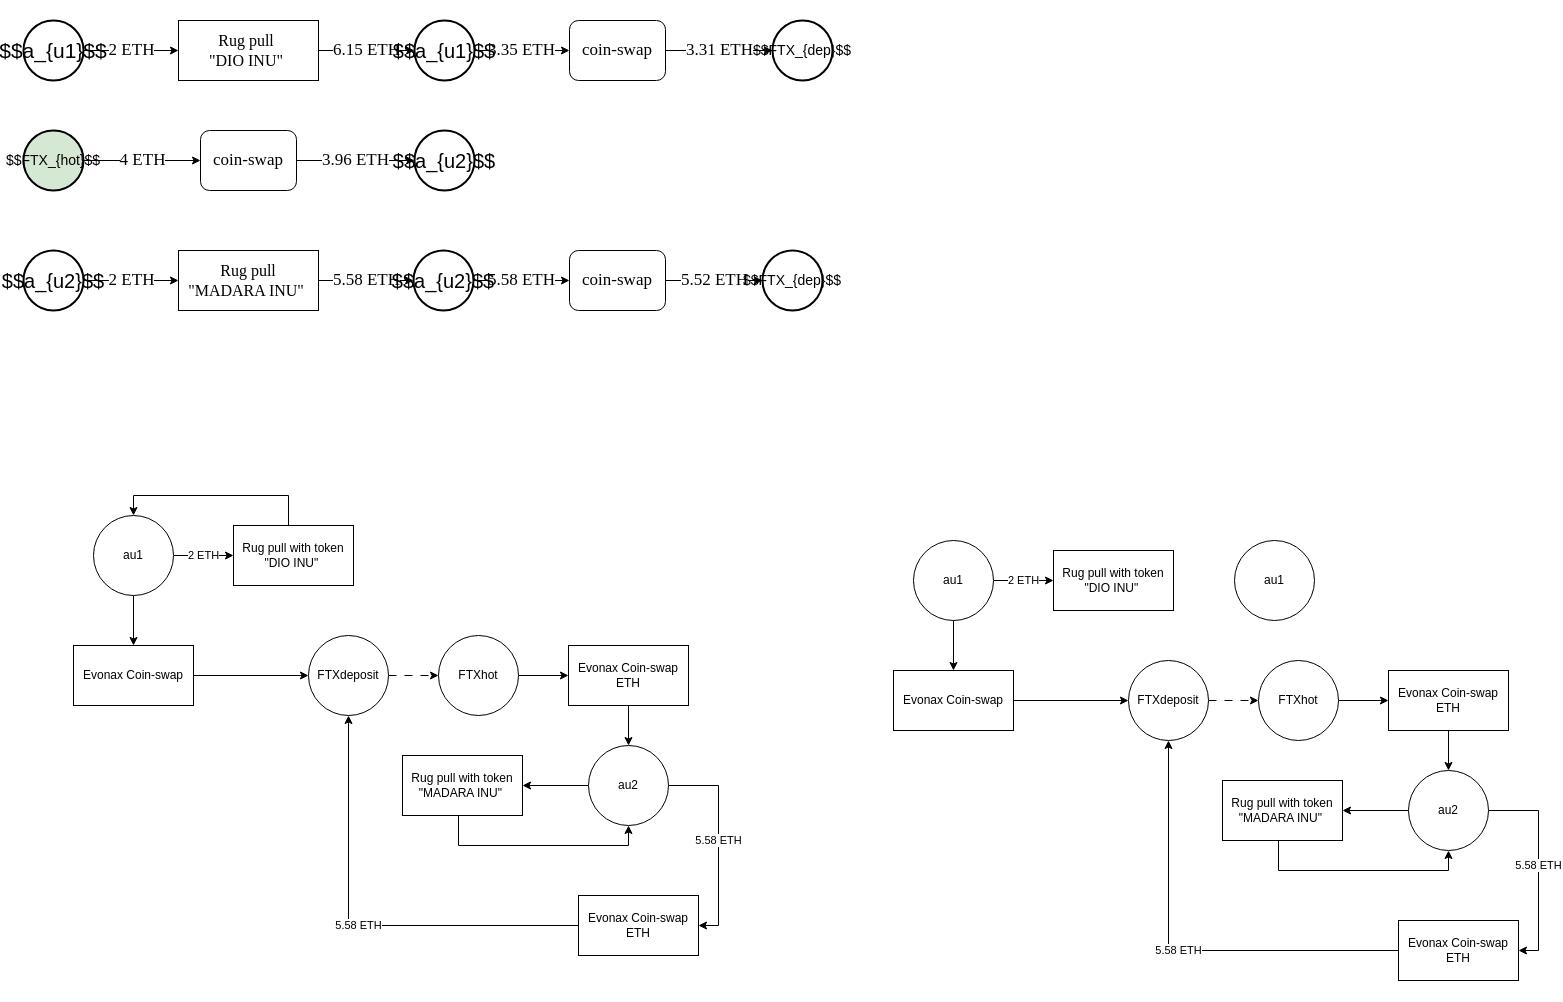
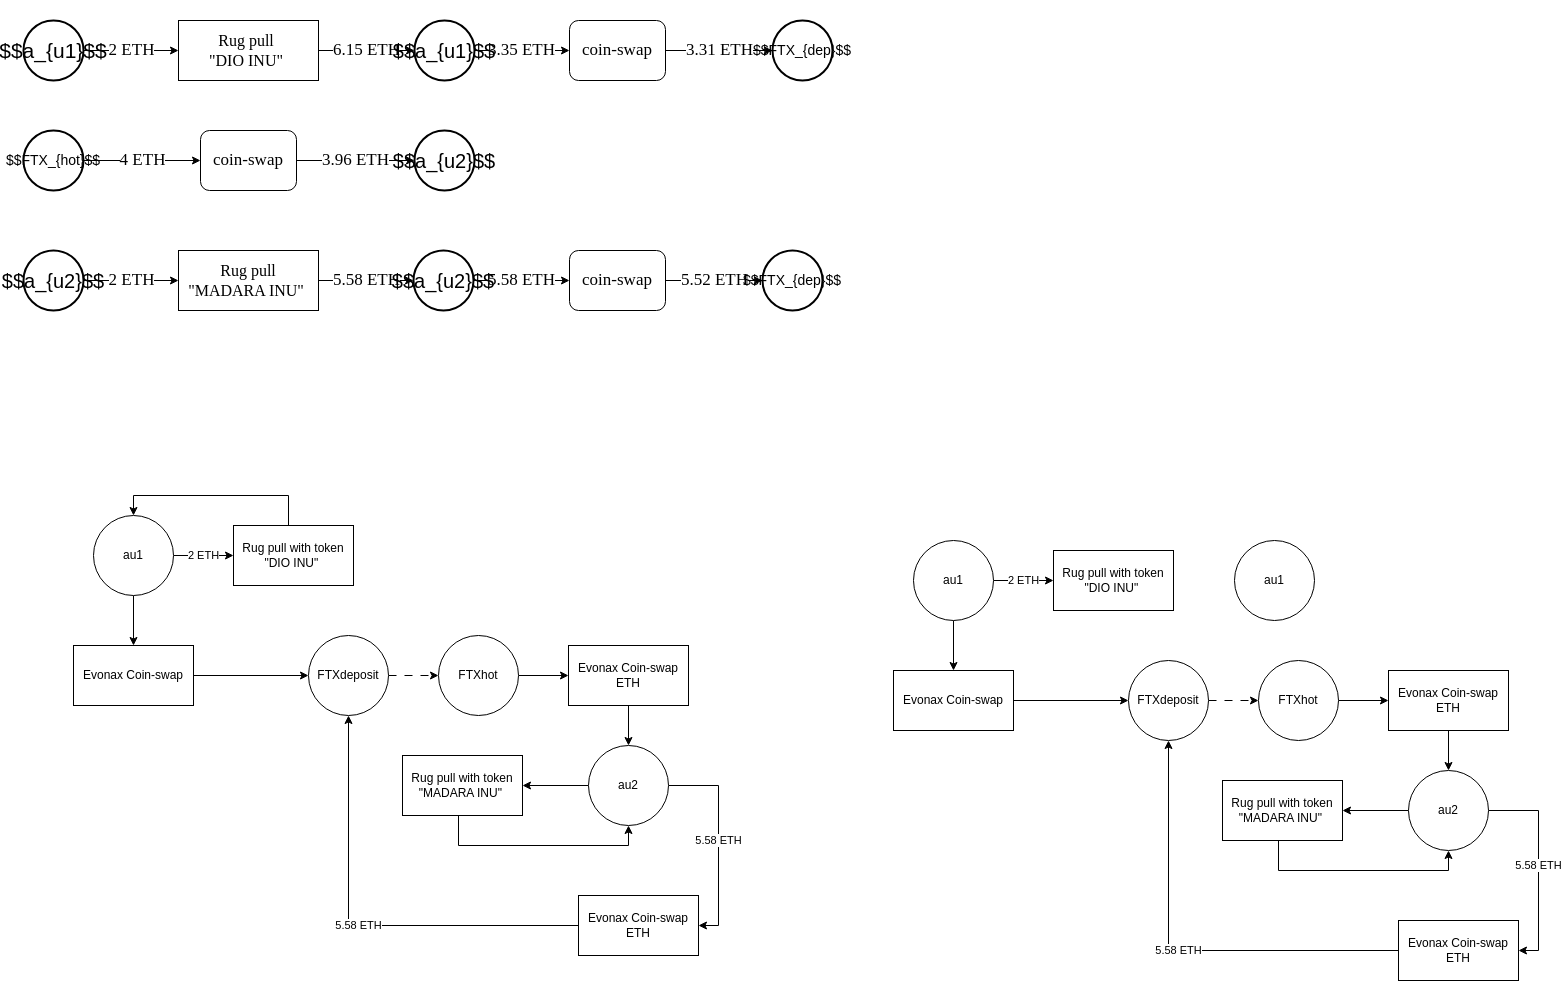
(54, 161) -> (54, 161)
